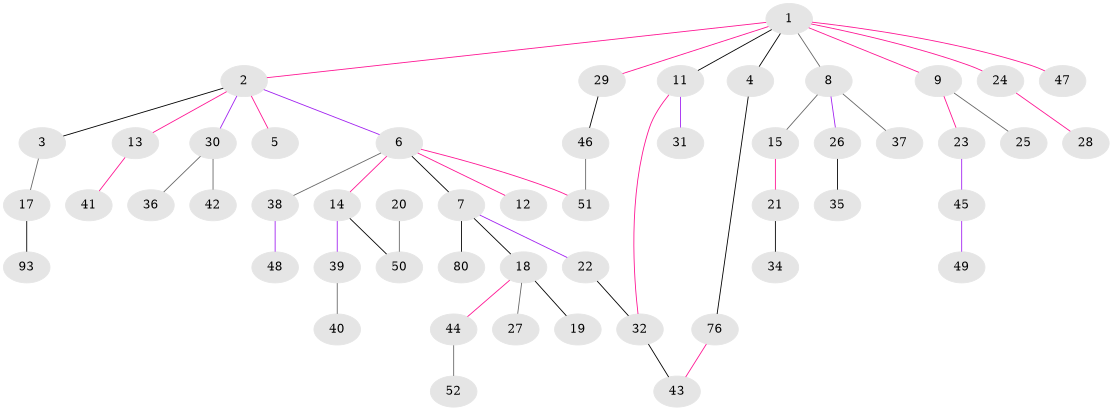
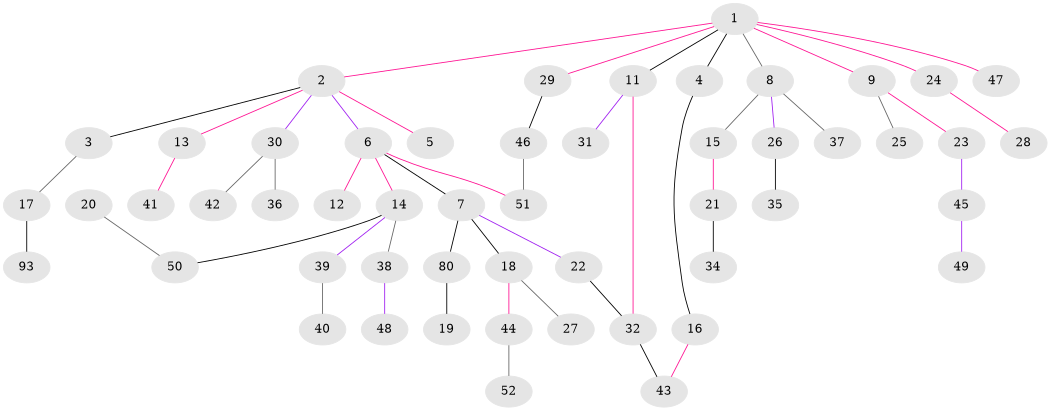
(337, 174) -> (392, 236)
(551, 298) -> (447, 299)
(715, 329) -> (695, 329)
